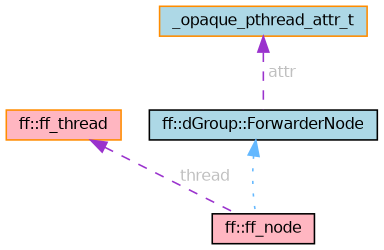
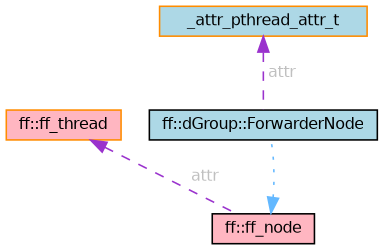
(263, 21) -> (263, 21)
(203, 177) -> (203, 177)
(253, 185) -> (274, 169)
